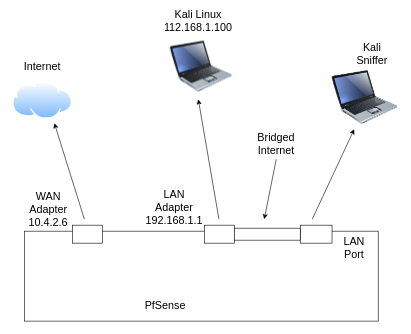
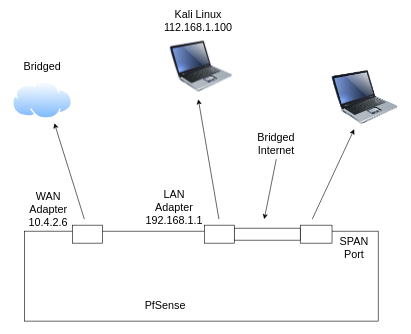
(372, 54) -> none
(42, 66) -> (42, 66)
(354, 249) -> (354, 249)
